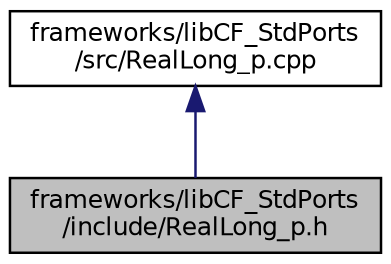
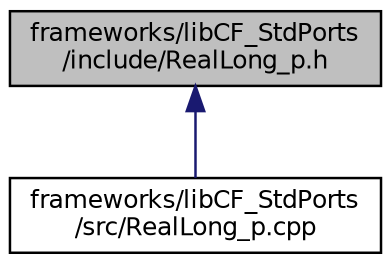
(195, 145) -> (195, 145)
